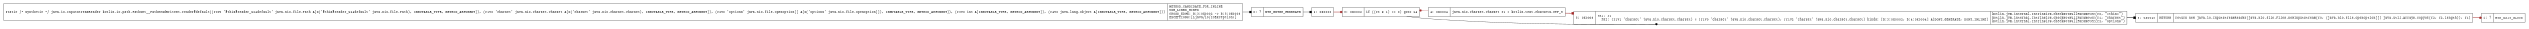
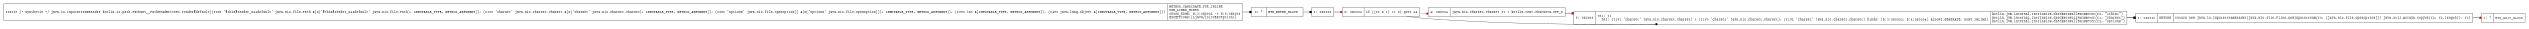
(1425, 10) -> (1423, 14)
(1283, 12) -> (1283, 12)
